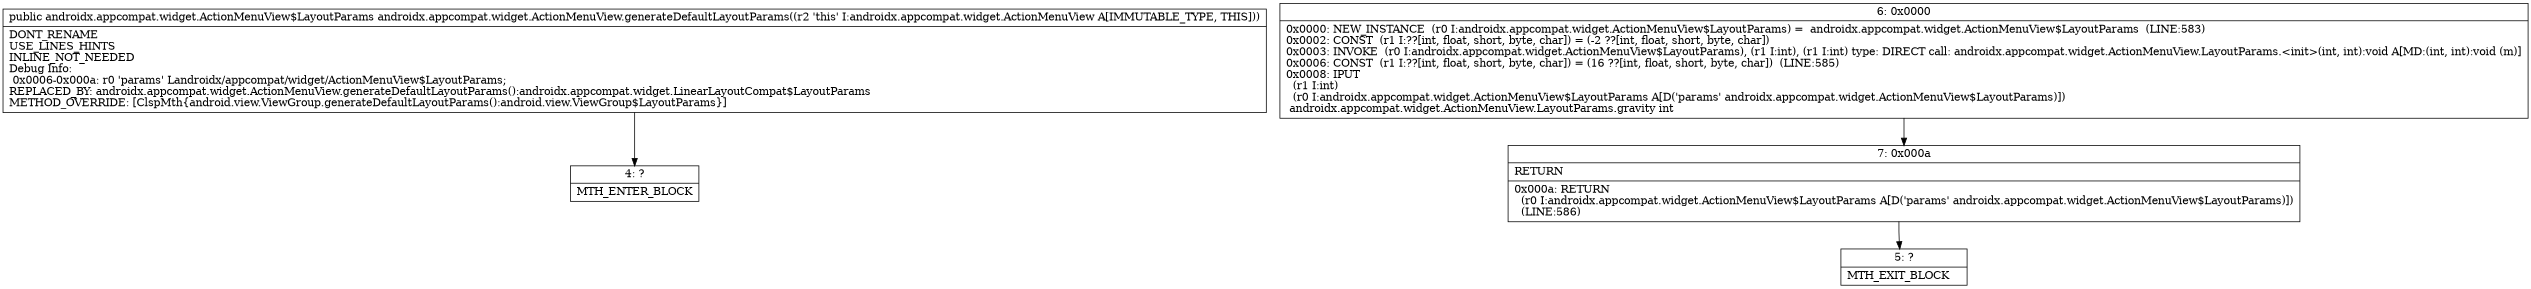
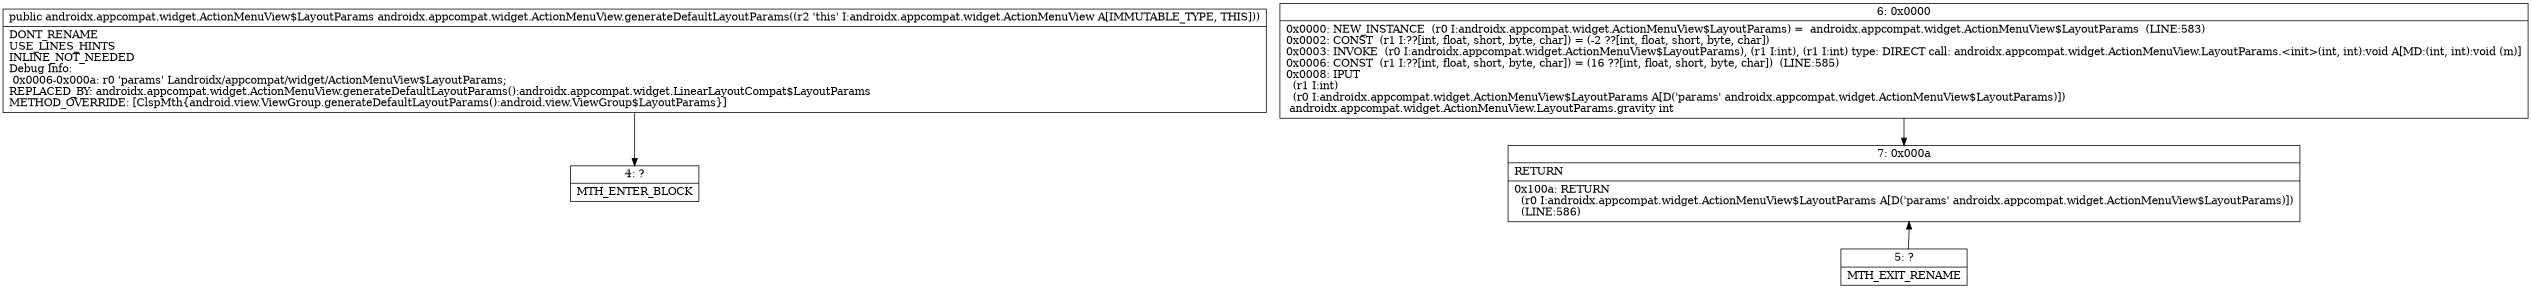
(1566, 190) -> (1566, 190)
(1899, 232) -> (1909, 239)
(1898, 276) -> (1904, 276)
